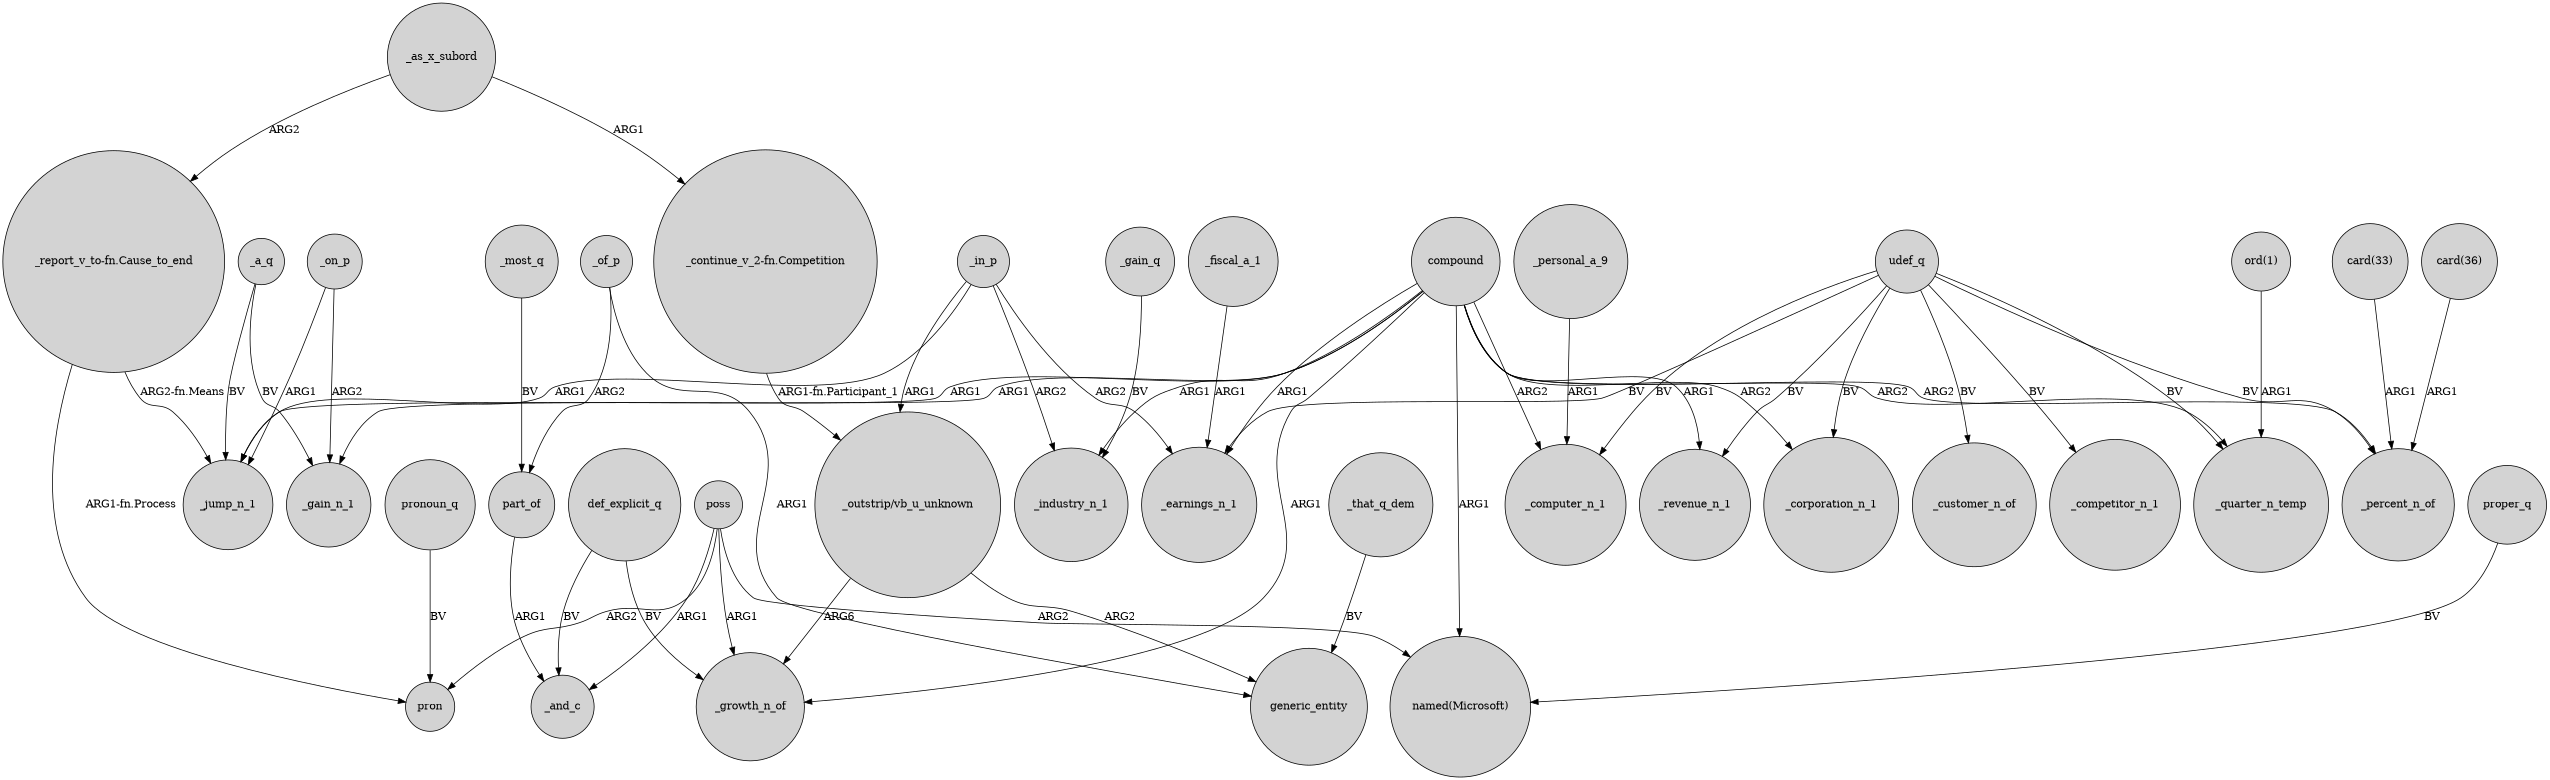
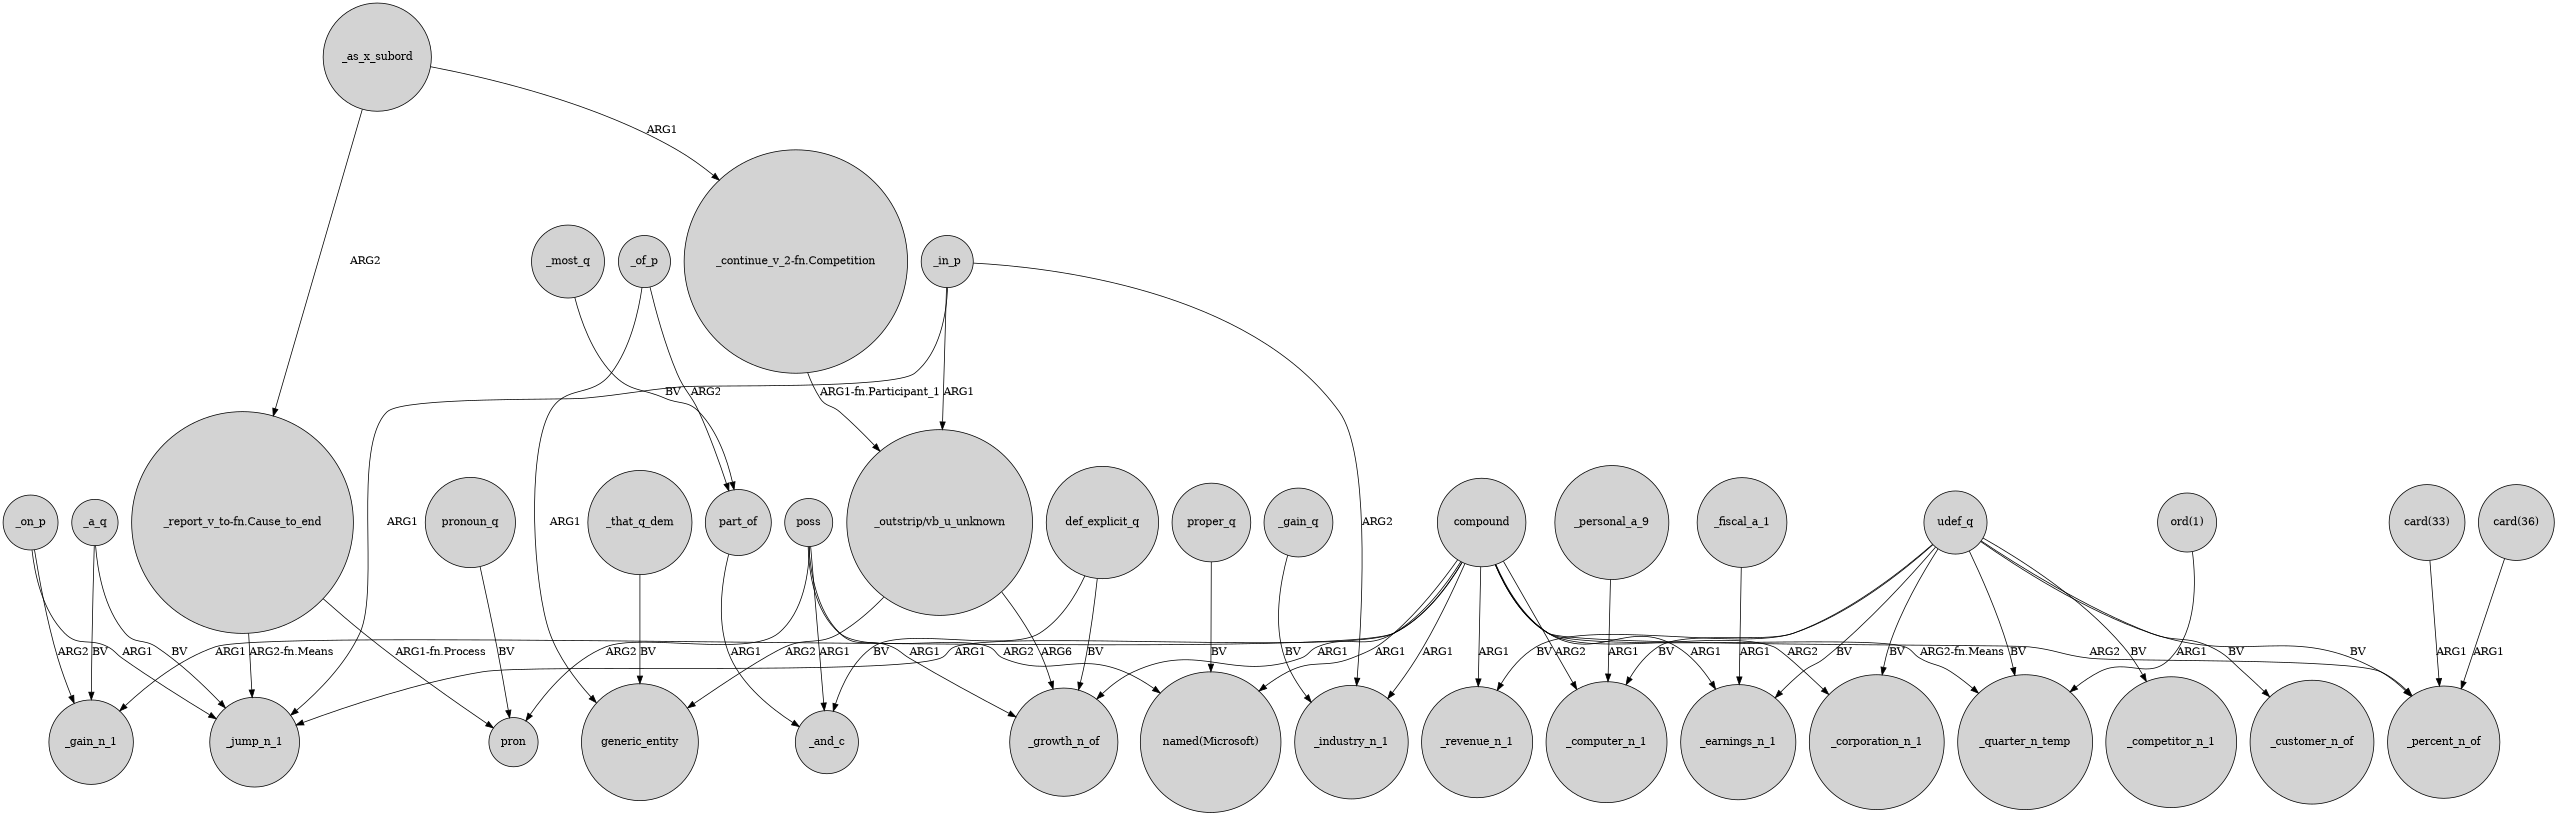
(1076, 383) -> none
(1893, 393) -> (1962, 653)
